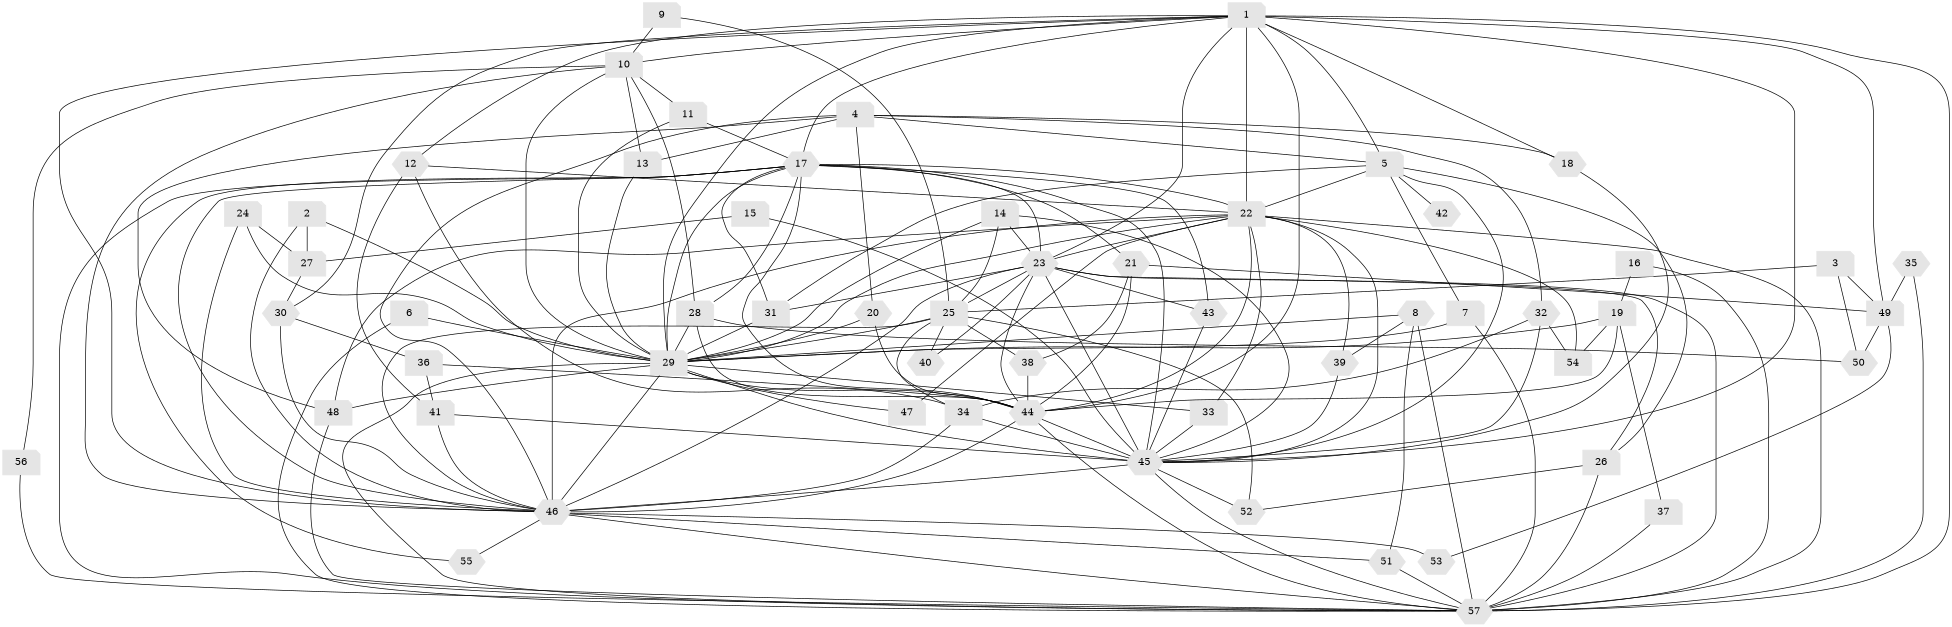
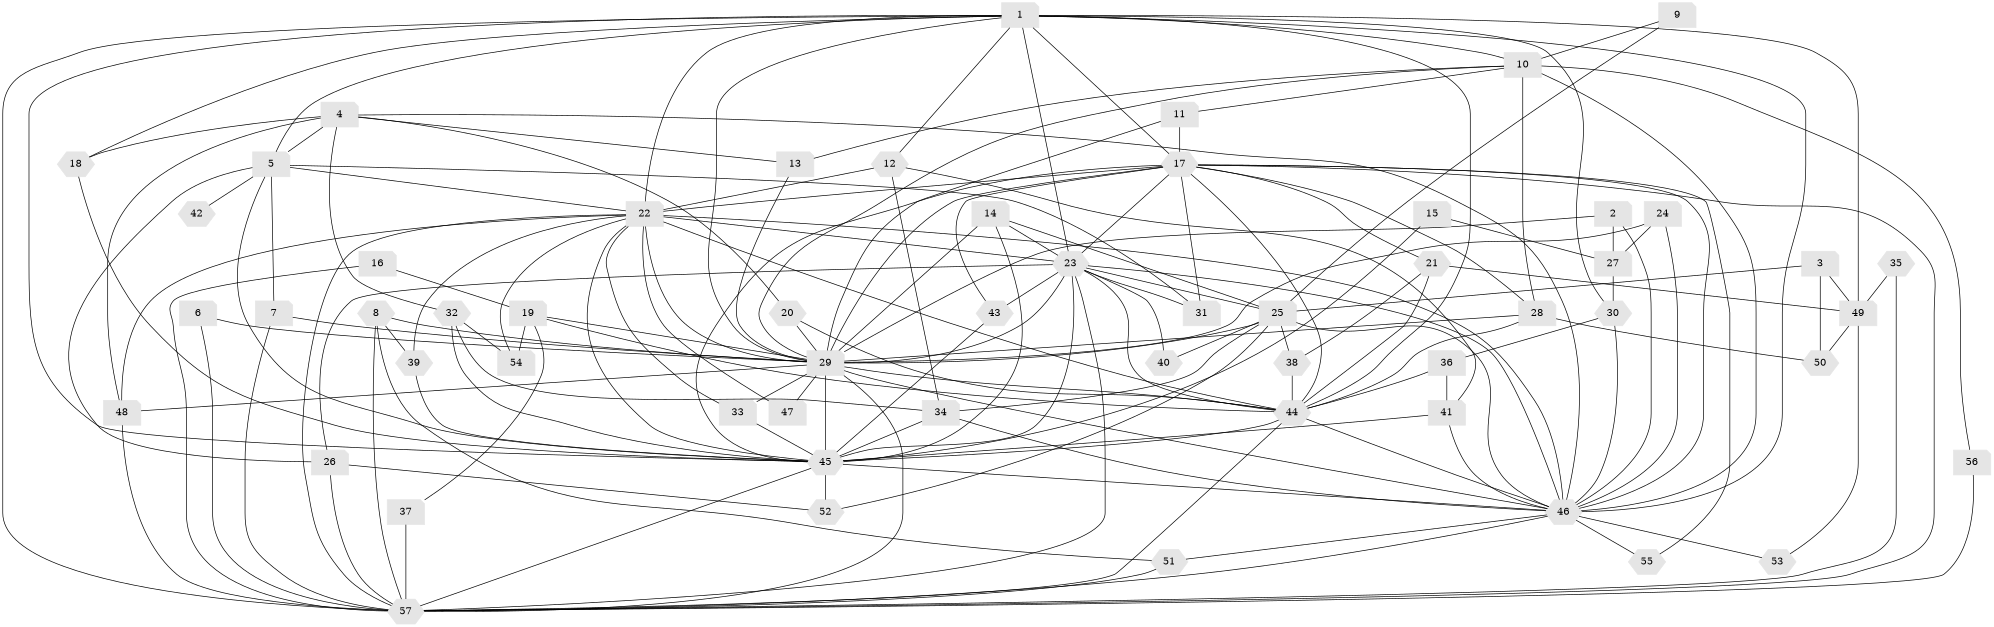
(720, 338) -> (967, 347)
